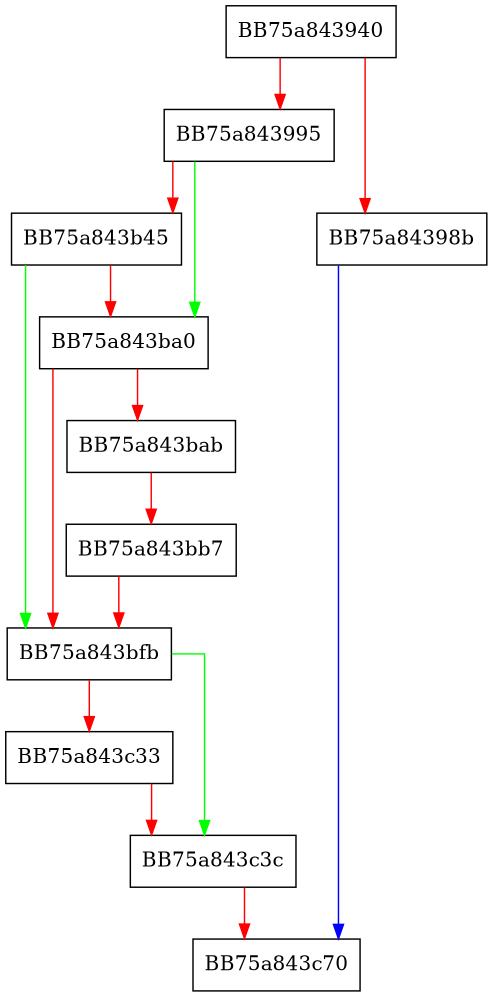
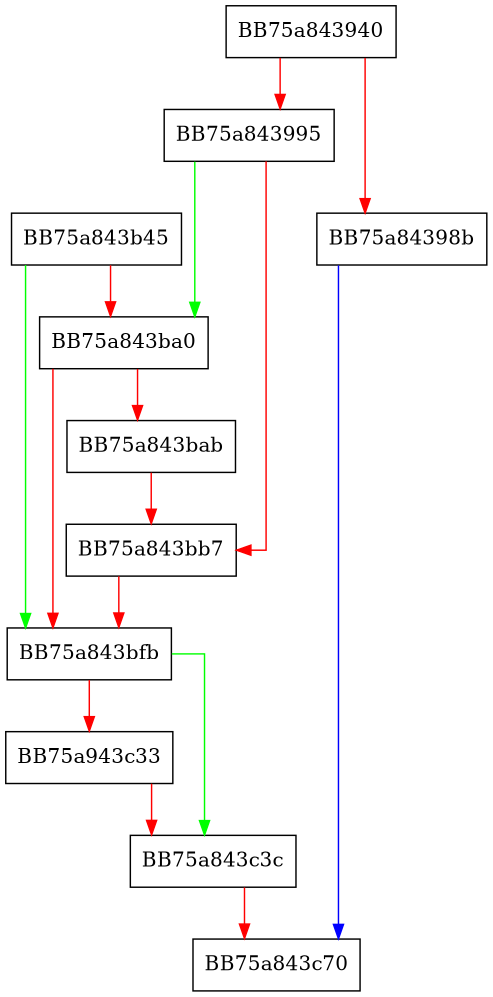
(173, 180) -> (266, 363)
(89, 758) -> (89, 758)
